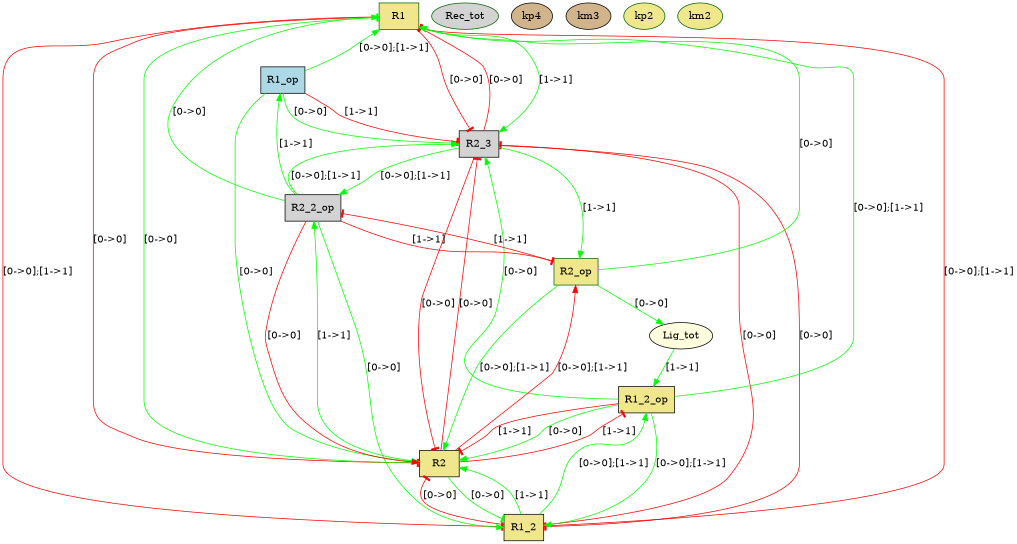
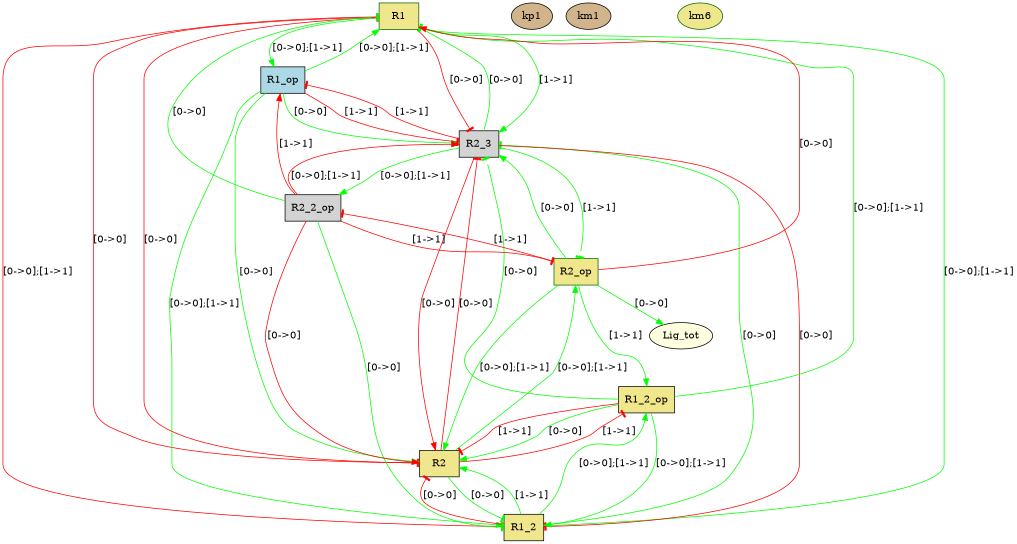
(465, 16) -> none
(532, 16) -> (532, 16)
(589, 16) -> (589, 16)
(644, 16) -> none
(700, 16) -> (700, 16)
none -> (315, 26)
(481, 64) -> (481, 64)
(798, 77) -> (798, 77)
(191, 82) -> (191, 82)
(854, 87) -> (854, 87)
none -> (385, 110)
(355, 149) -> (355, 149)
(278, 150) -> (278, 150)
(567, 179) -> (567, 179)
none -> (535, 209)
(944, 212) -> (944, 212)
(144, 263) -> (144, 263)
(422, 298) -> (422, 298)
(740, 315) -> (740, 315)
(474, 343) -> (474, 343)
(666, 364) -> (603, 342)
(317, 379) -> none
(537, 386) -> (537, 386)
(371, 406) -> (371, 406)
none -> (172, 415)
